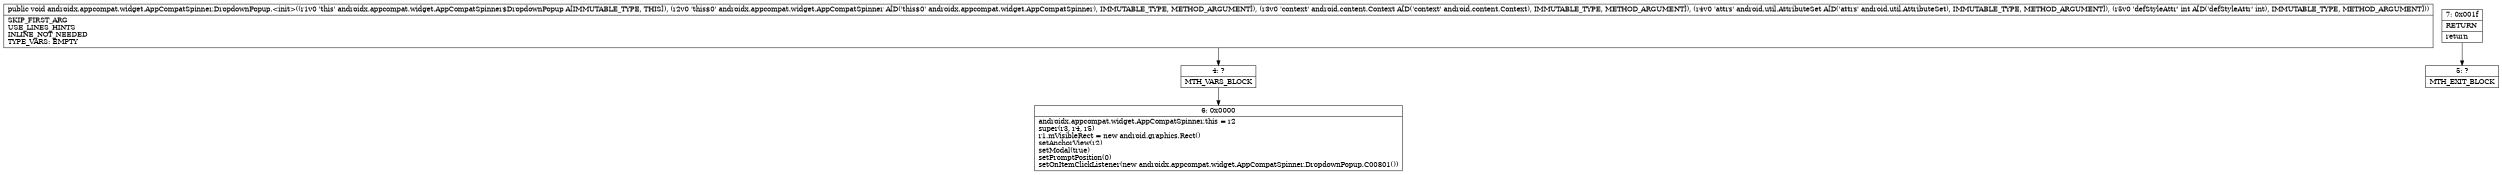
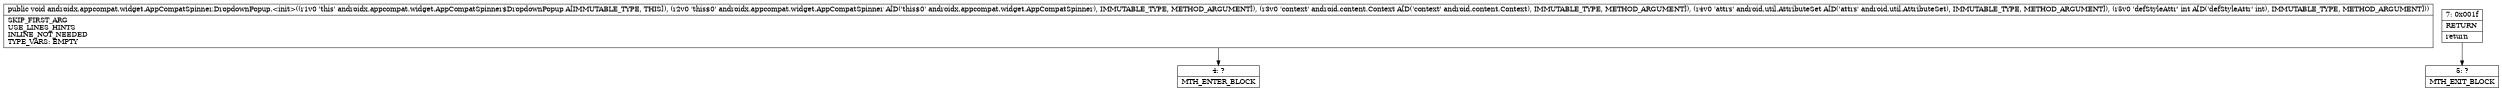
(1218, 82) -> (1218, 82)
(1218, 138) -> none
